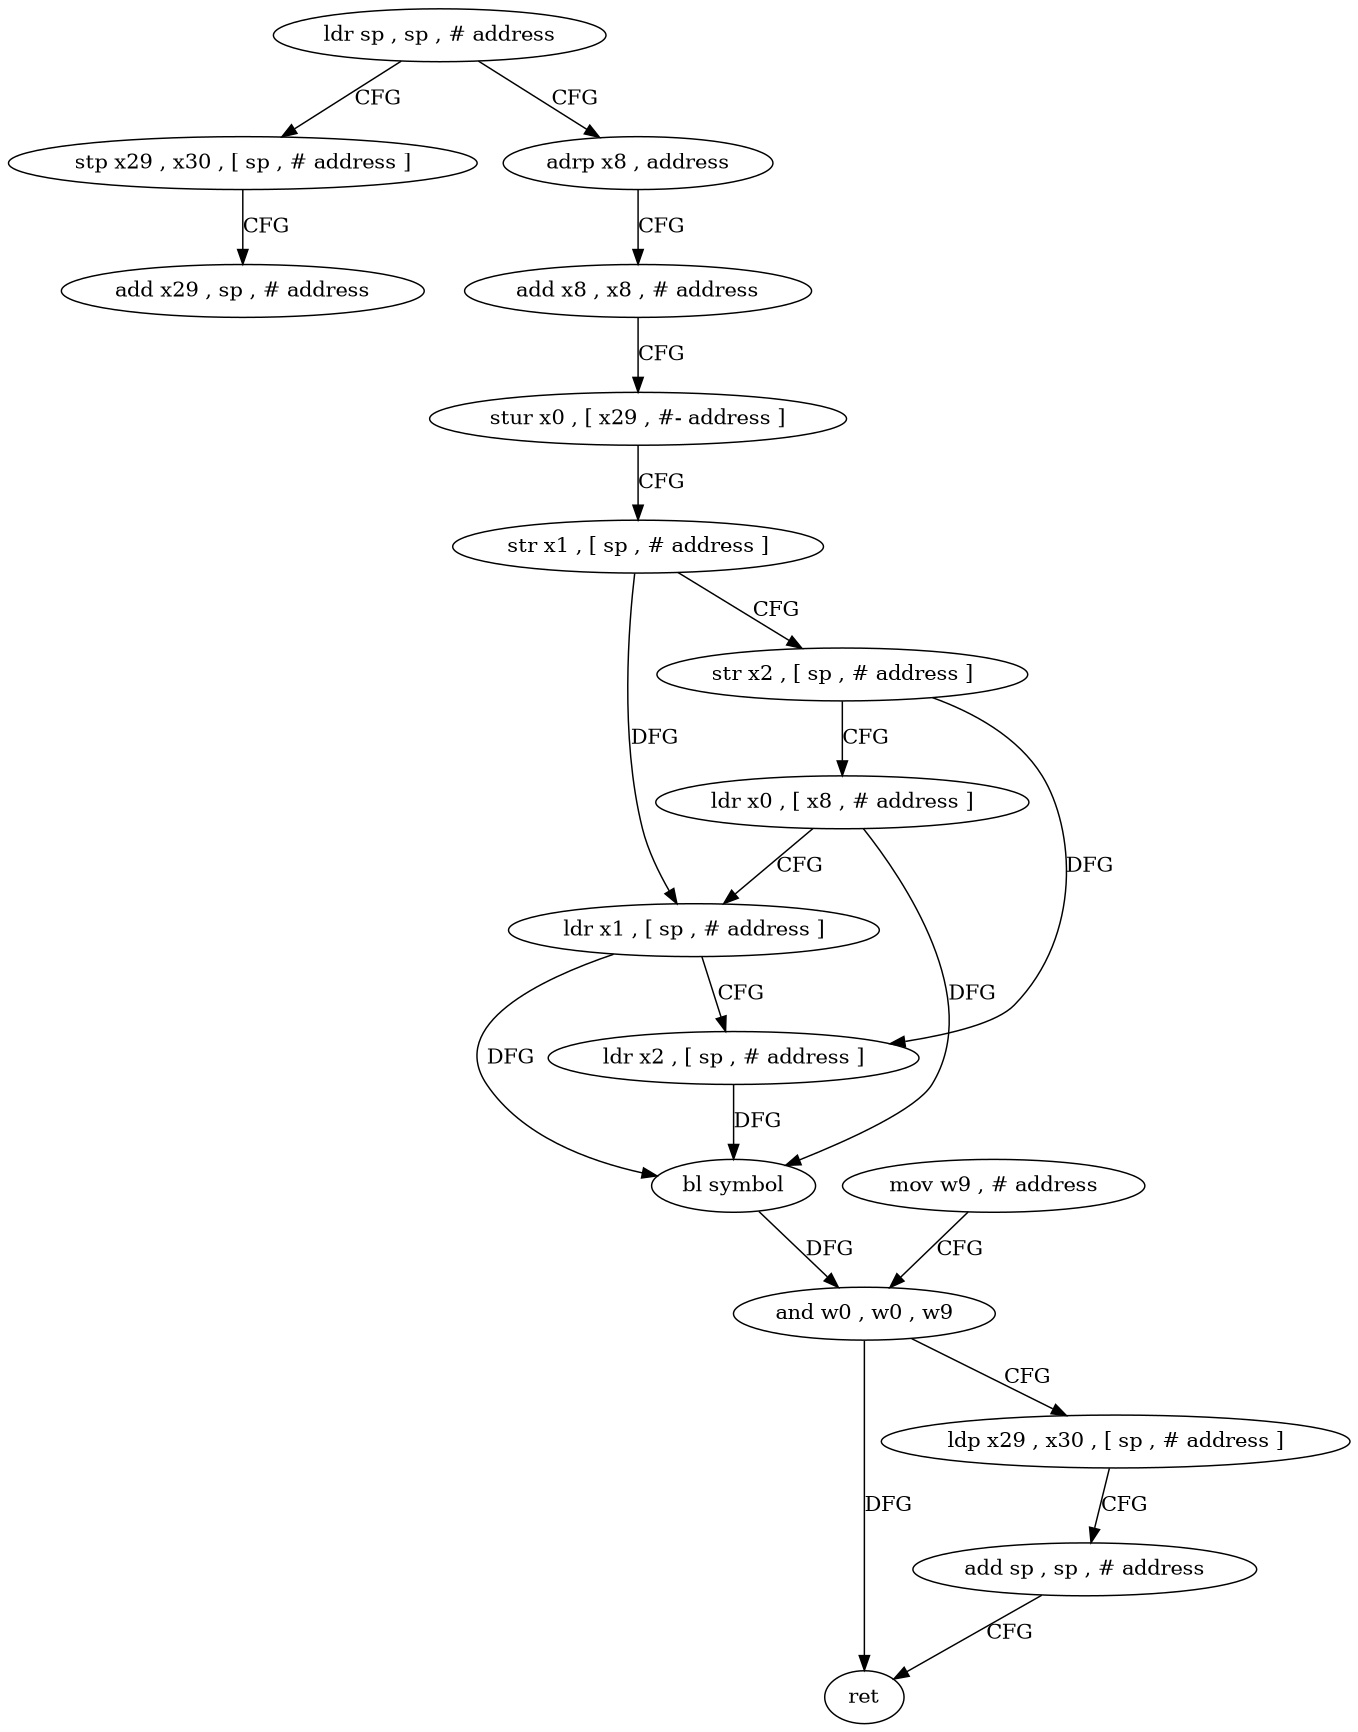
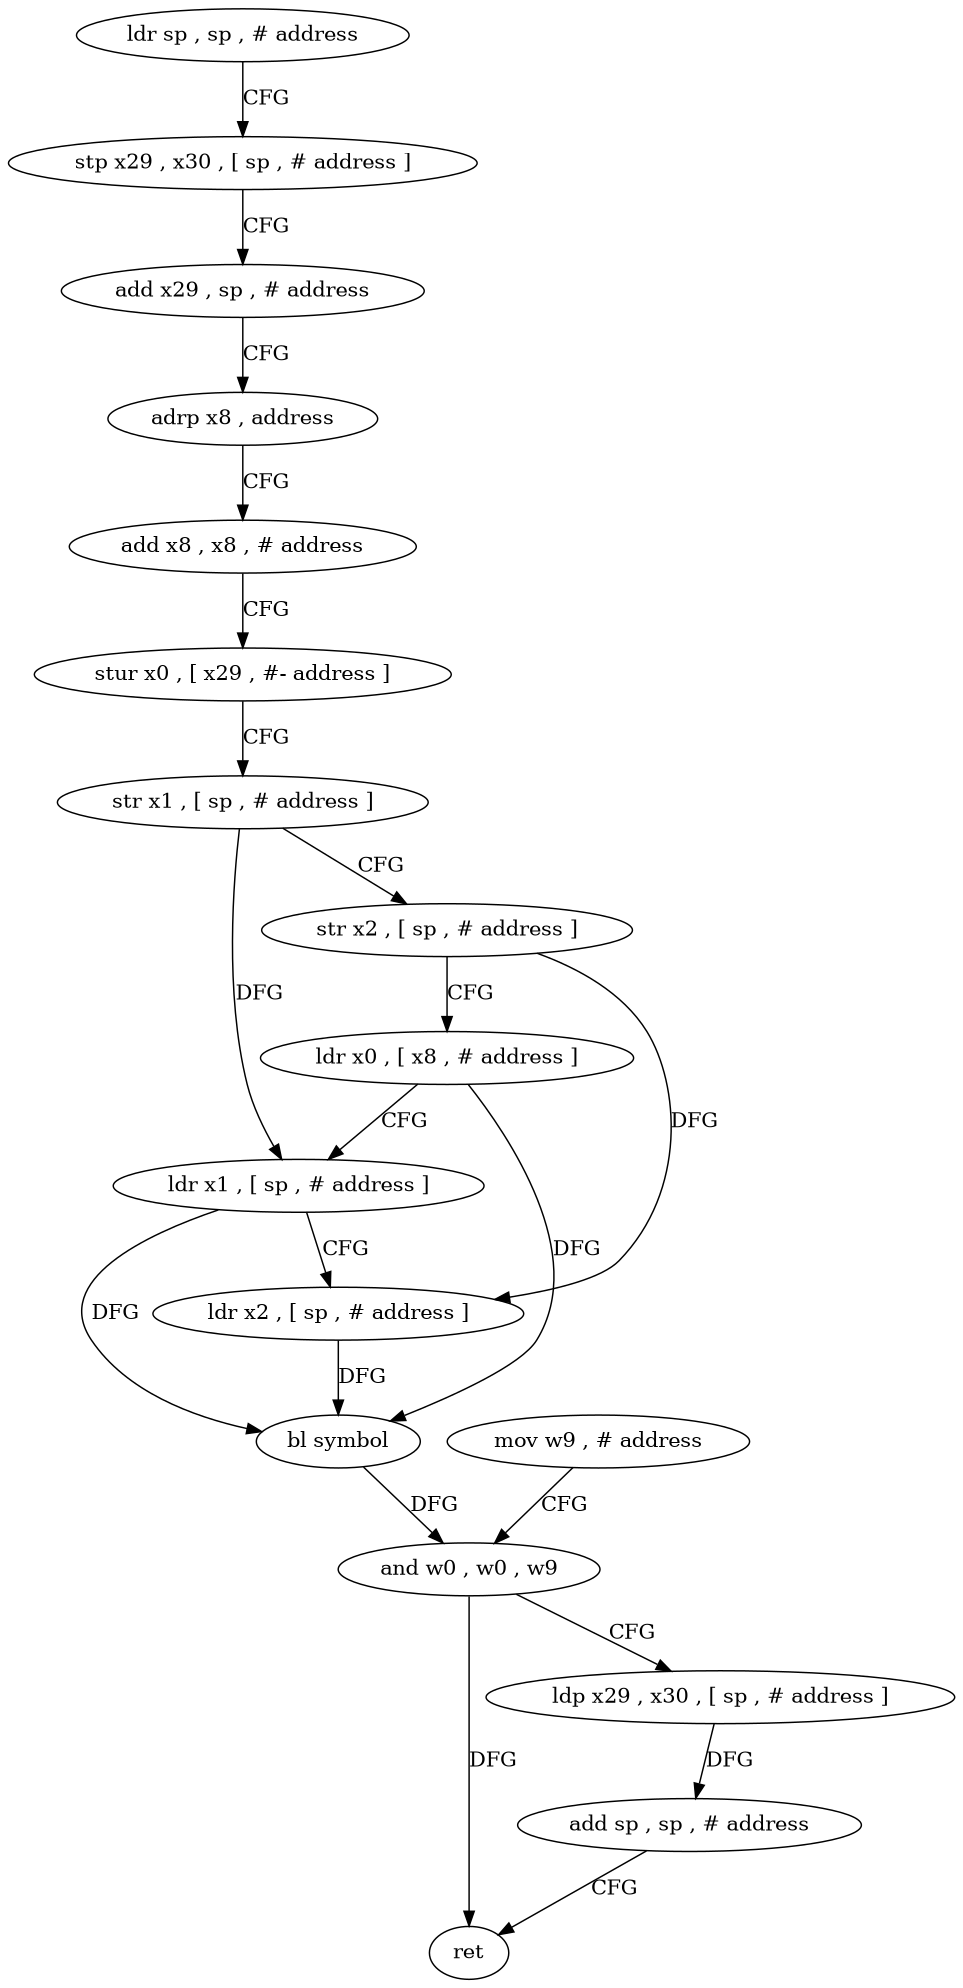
(533, 95) -> (243, 348)
(1124, 1505) -> (730, 1761)
